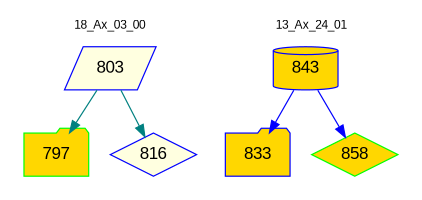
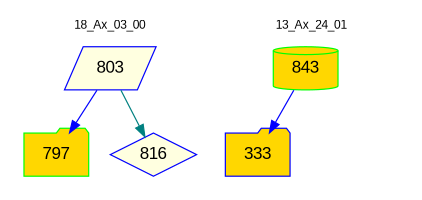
(306, 68) -> (306, 68)
(87, 106) -> (87, 106)
(258, 155) -> (258, 155)
(355, 155) -> none
